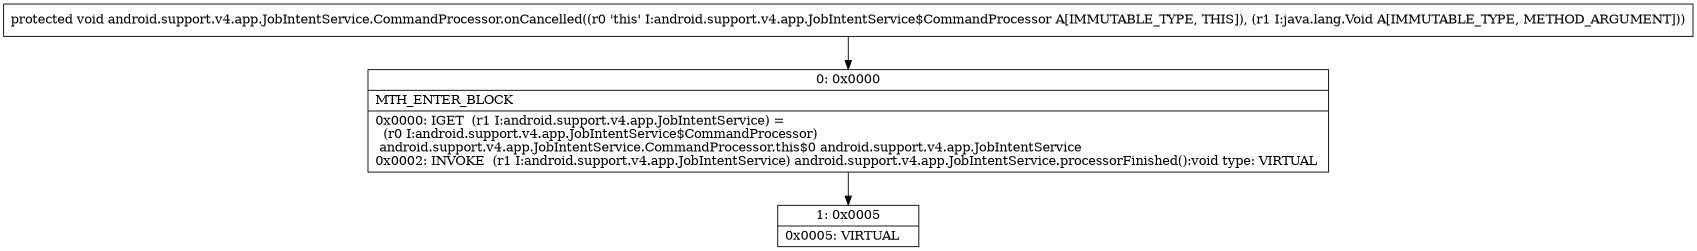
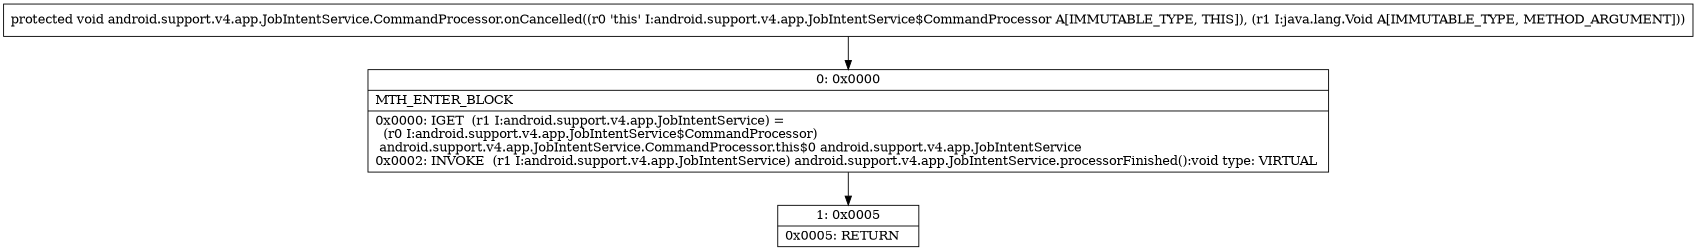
(848, 236) -> (848, 236)
